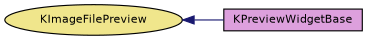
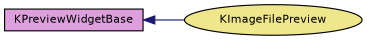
(209, 20) -> (169, 20)
